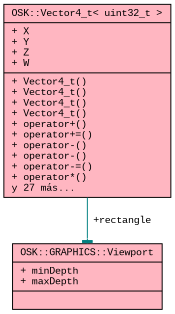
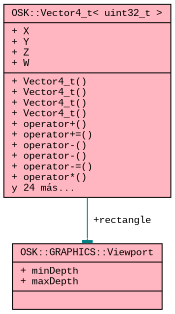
(44, 188) -> (44, 188)
